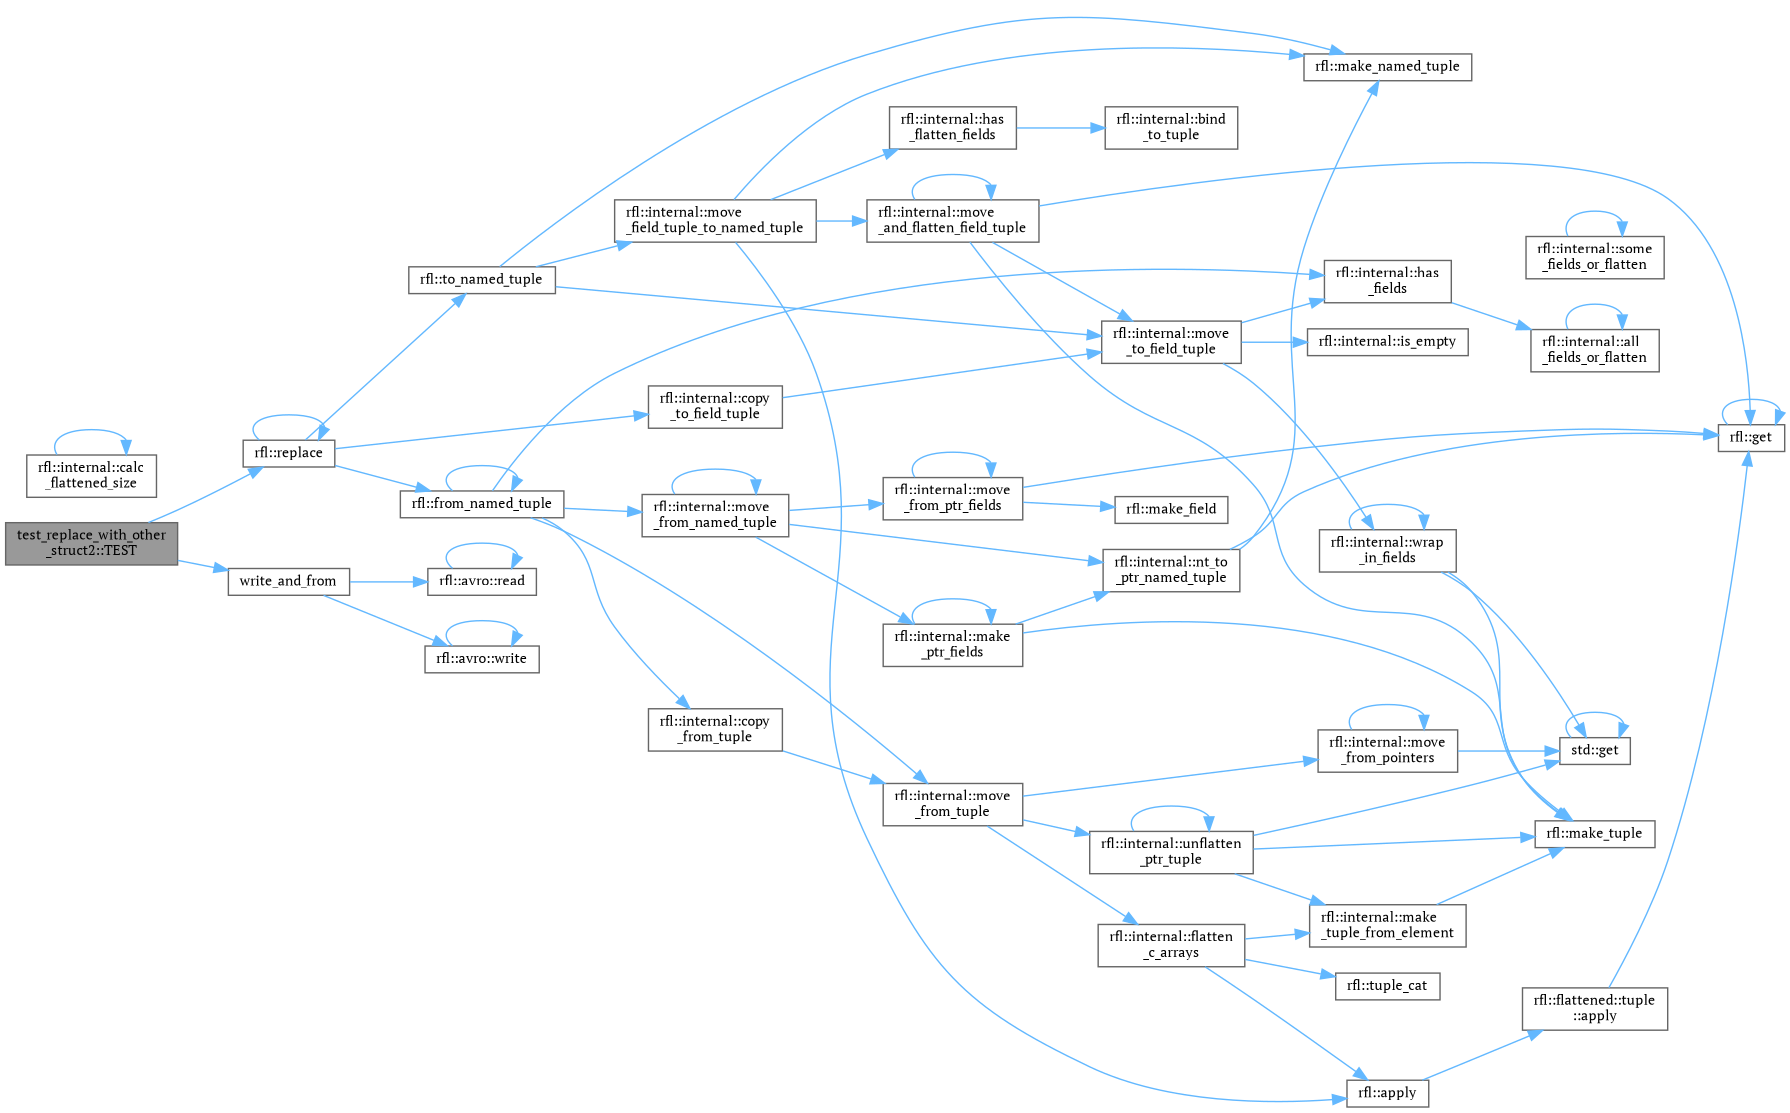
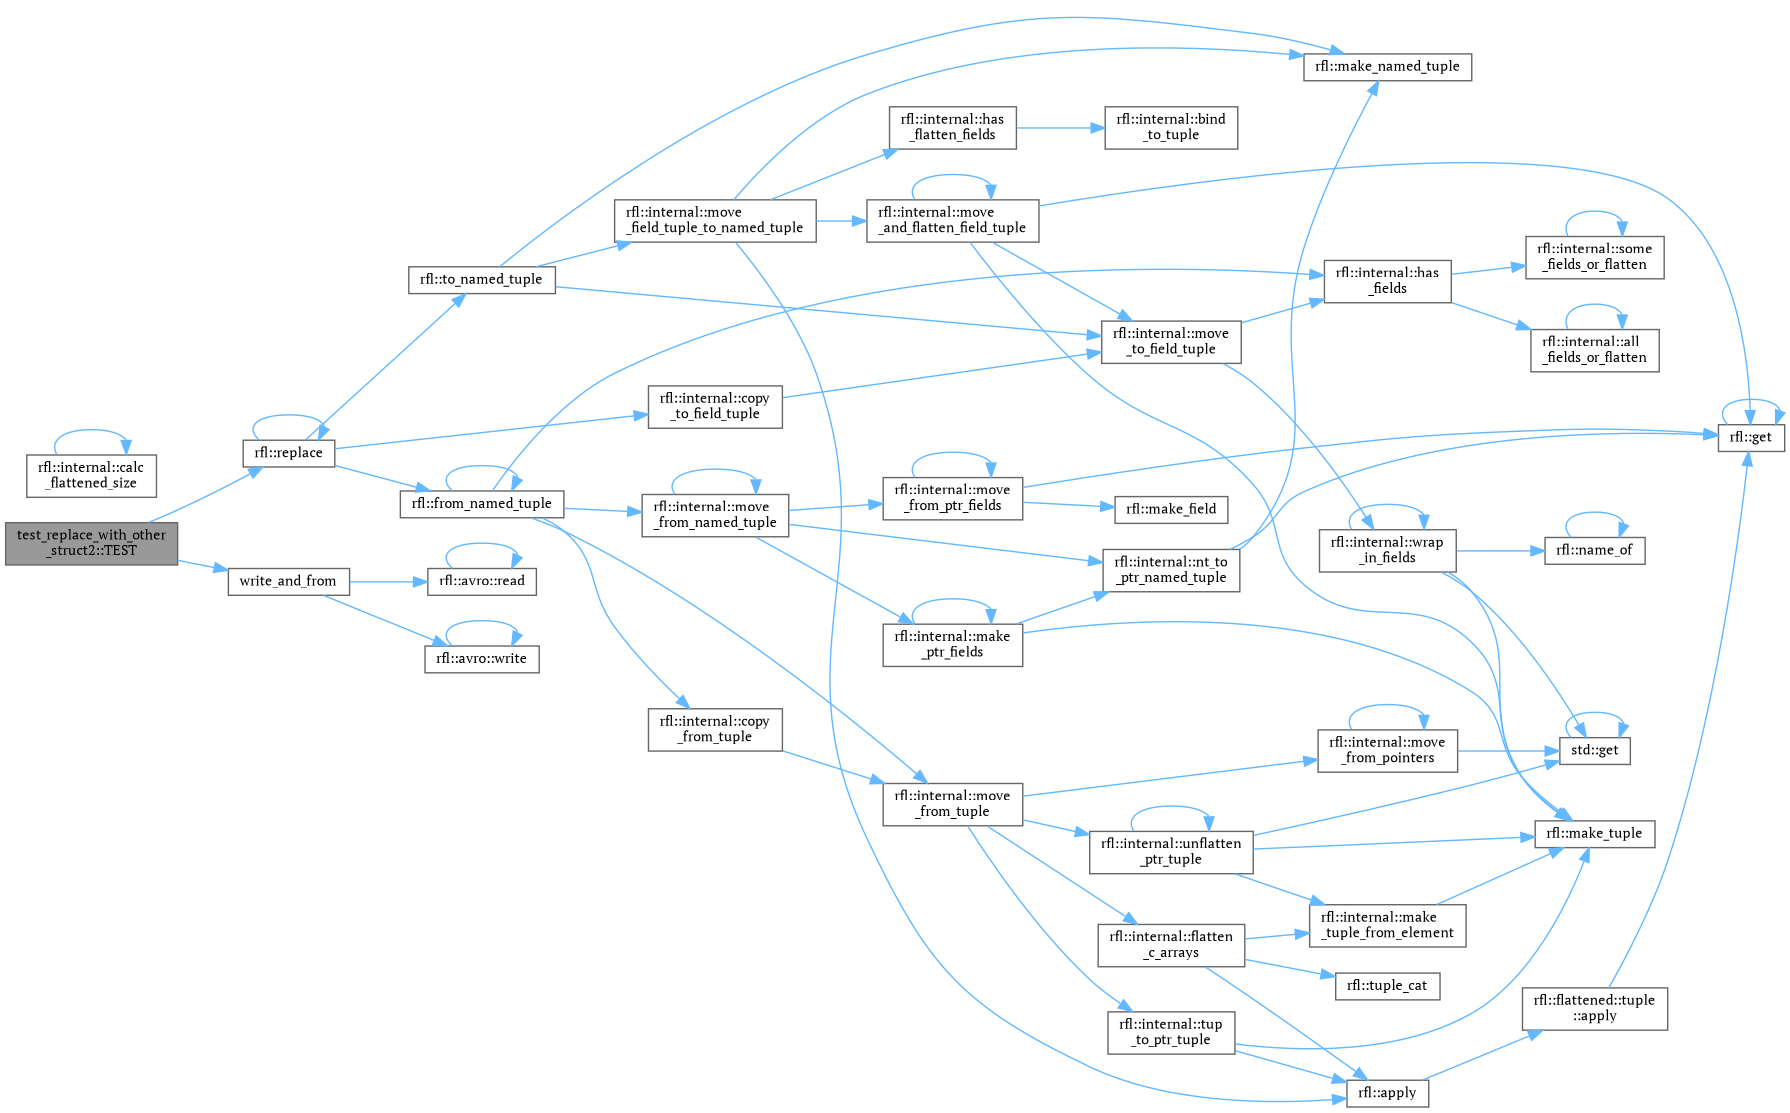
none -> (1482, 271)
(1388, 342) -> none
none -> (1595, 551)
none -> (1171, 1033)
